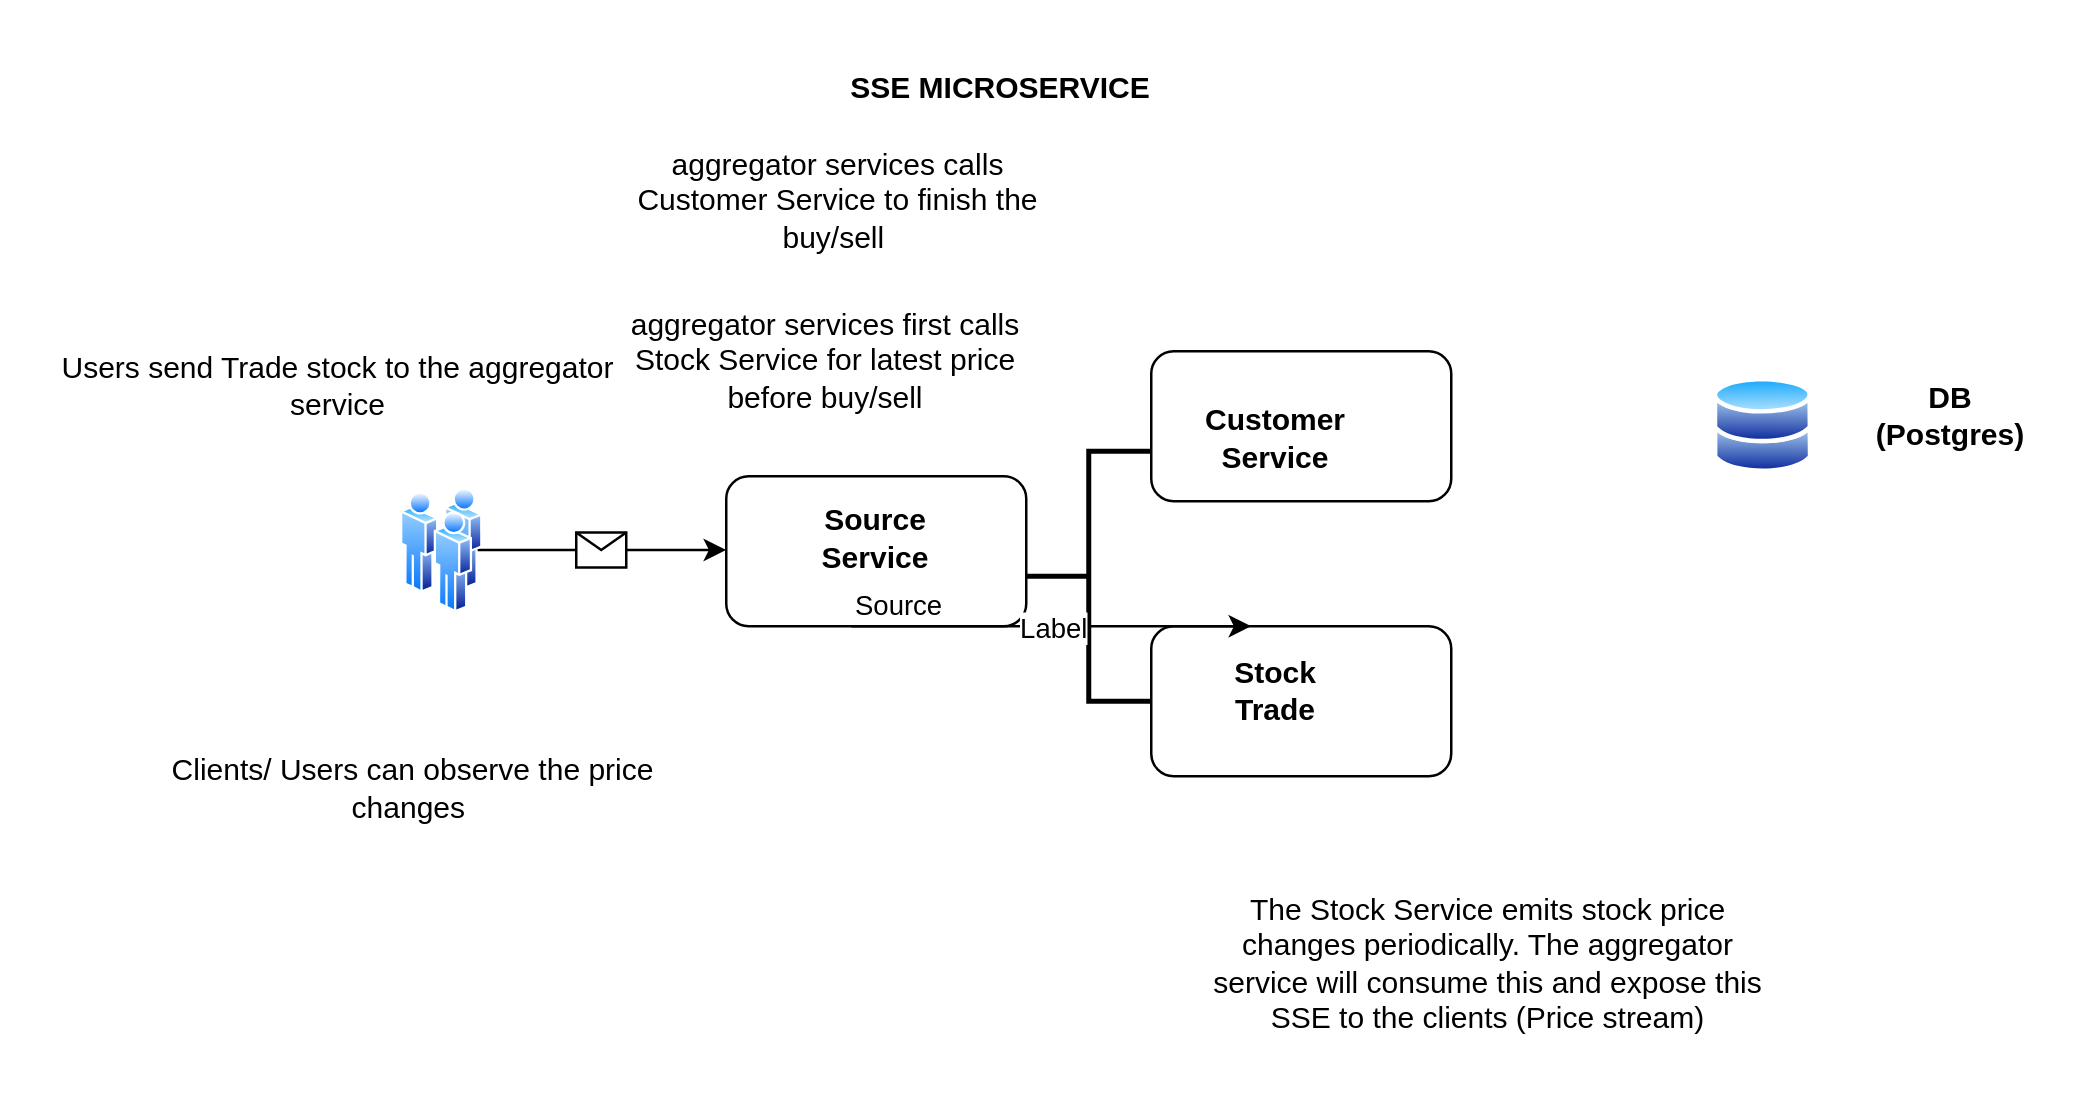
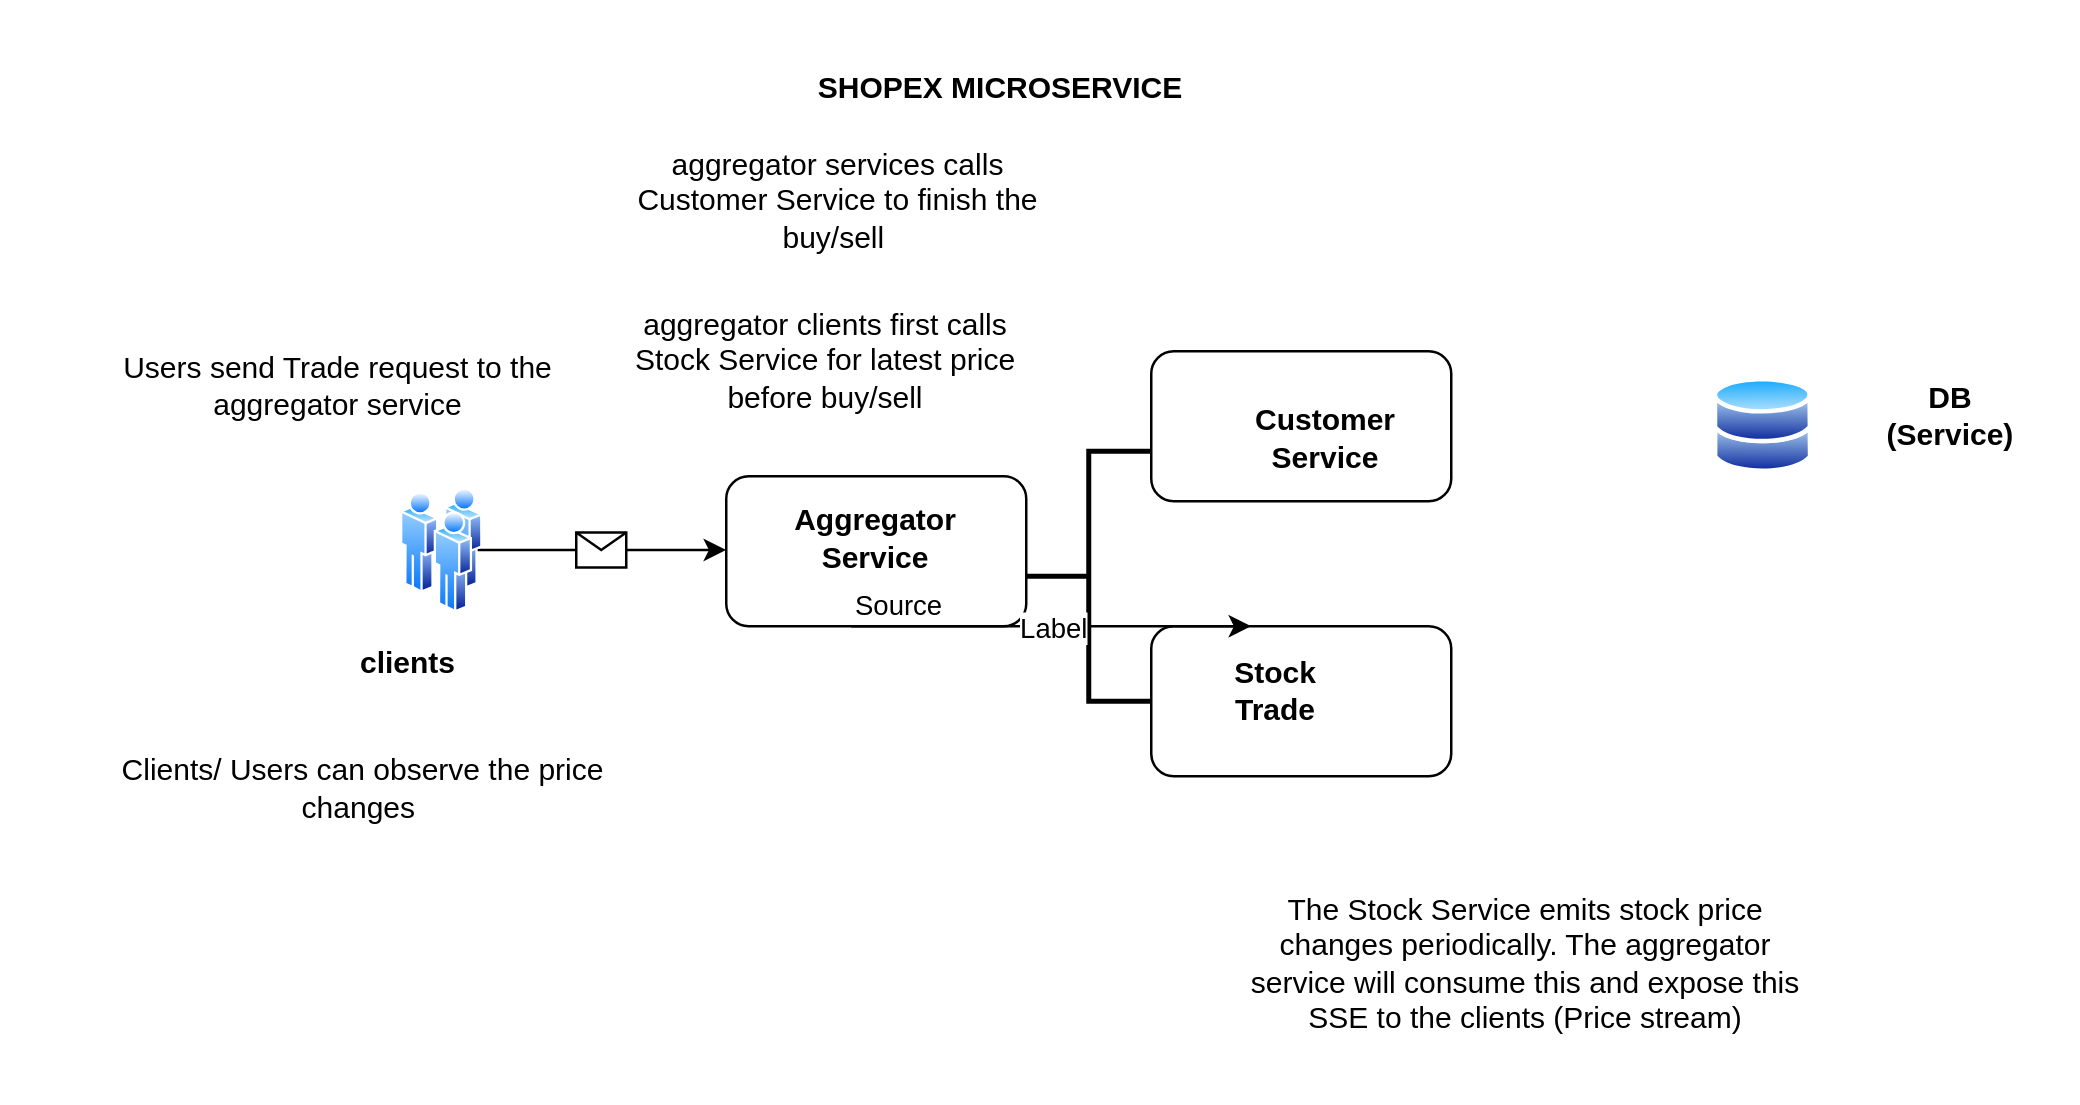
(1001, 89) -> (1001, 89)
(826, 361) -> (826, 361)
(339, 386) -> (339, 386)
(1951, 416) -> (1951, 416)
(1276, 438) -> (1326, 438)
(876, 539) -> (876, 539)
none -> (409, 664)
(414, 788) -> (364, 788)
(1489, 964) -> (1526, 964)
